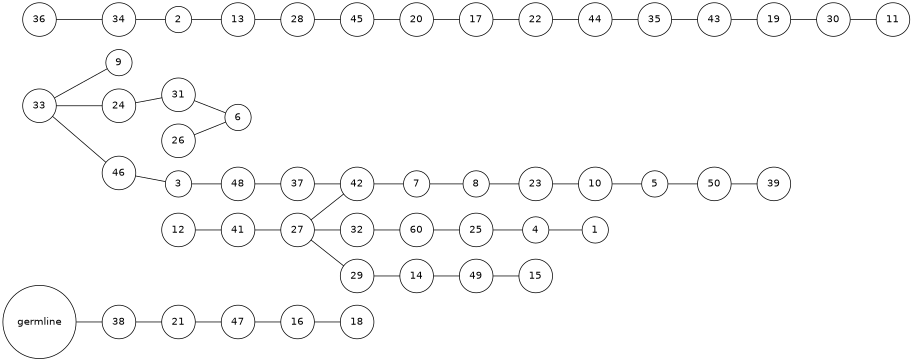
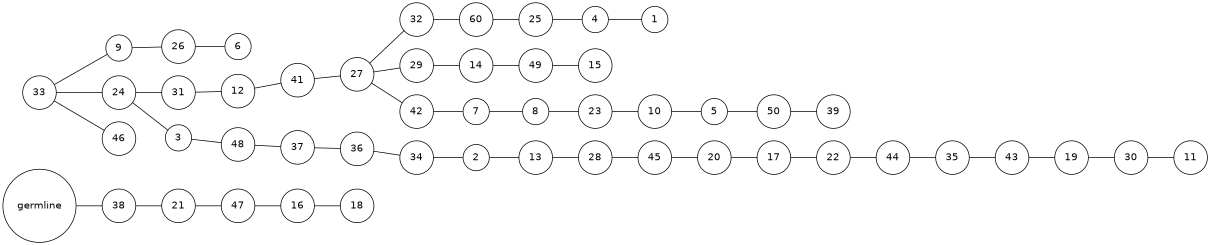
none -> (147, 47)
(210, 107) -> (208, 92)
(150, 179) -> (150, 116)
(327, 184) -> (327, 148)
